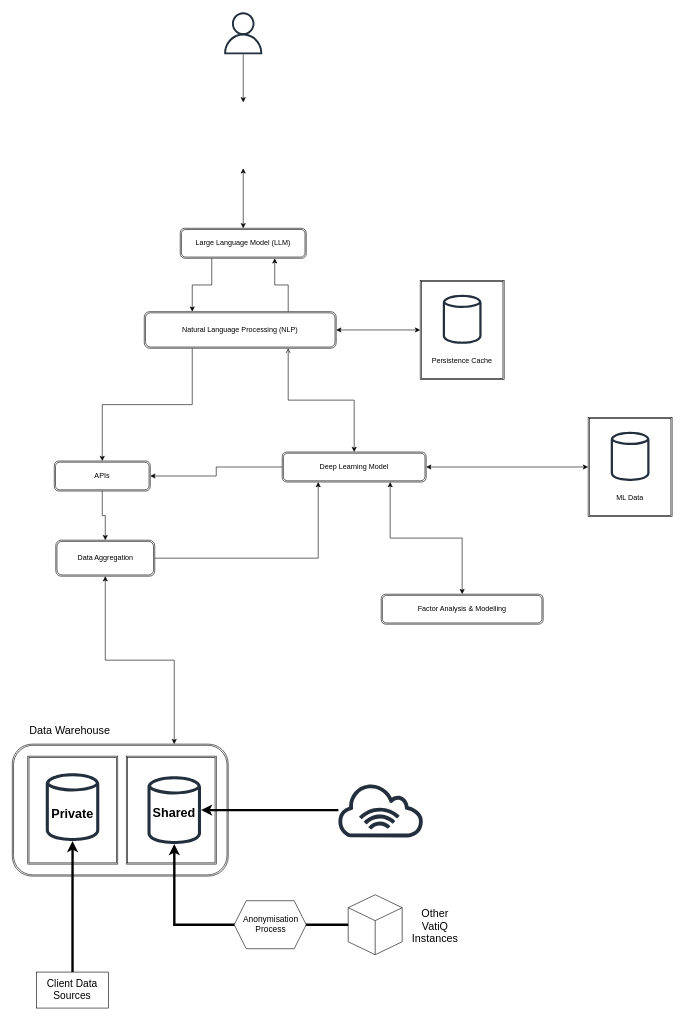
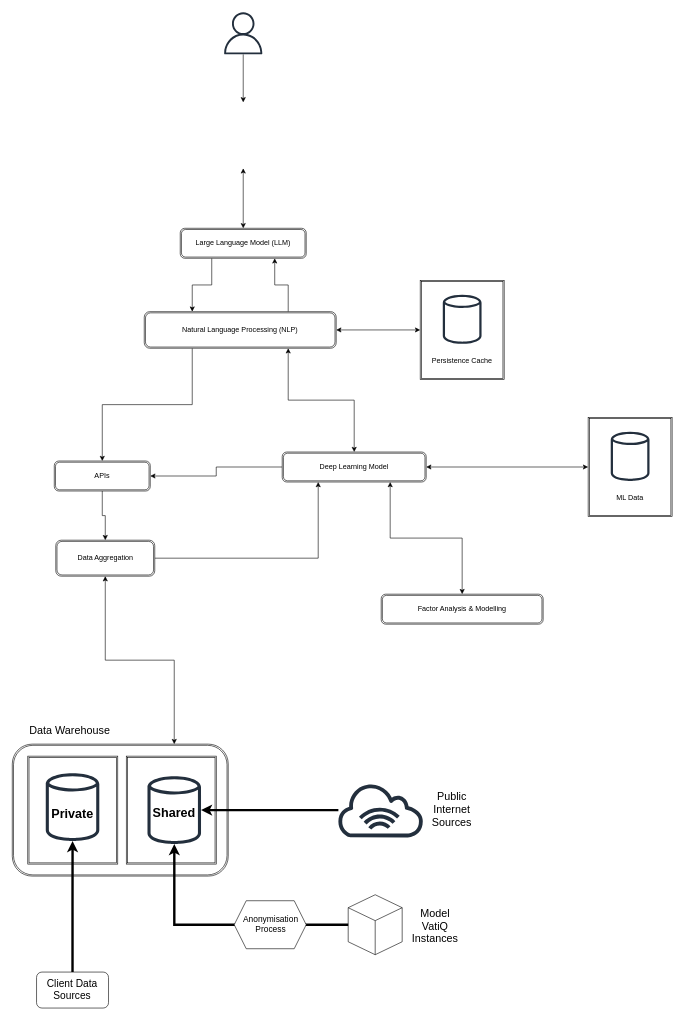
(288, 352) -> (288, 353)
none -> (452, 810)
(435, 927) -> (435, 927)
(73, 990) -> (73, 990)
